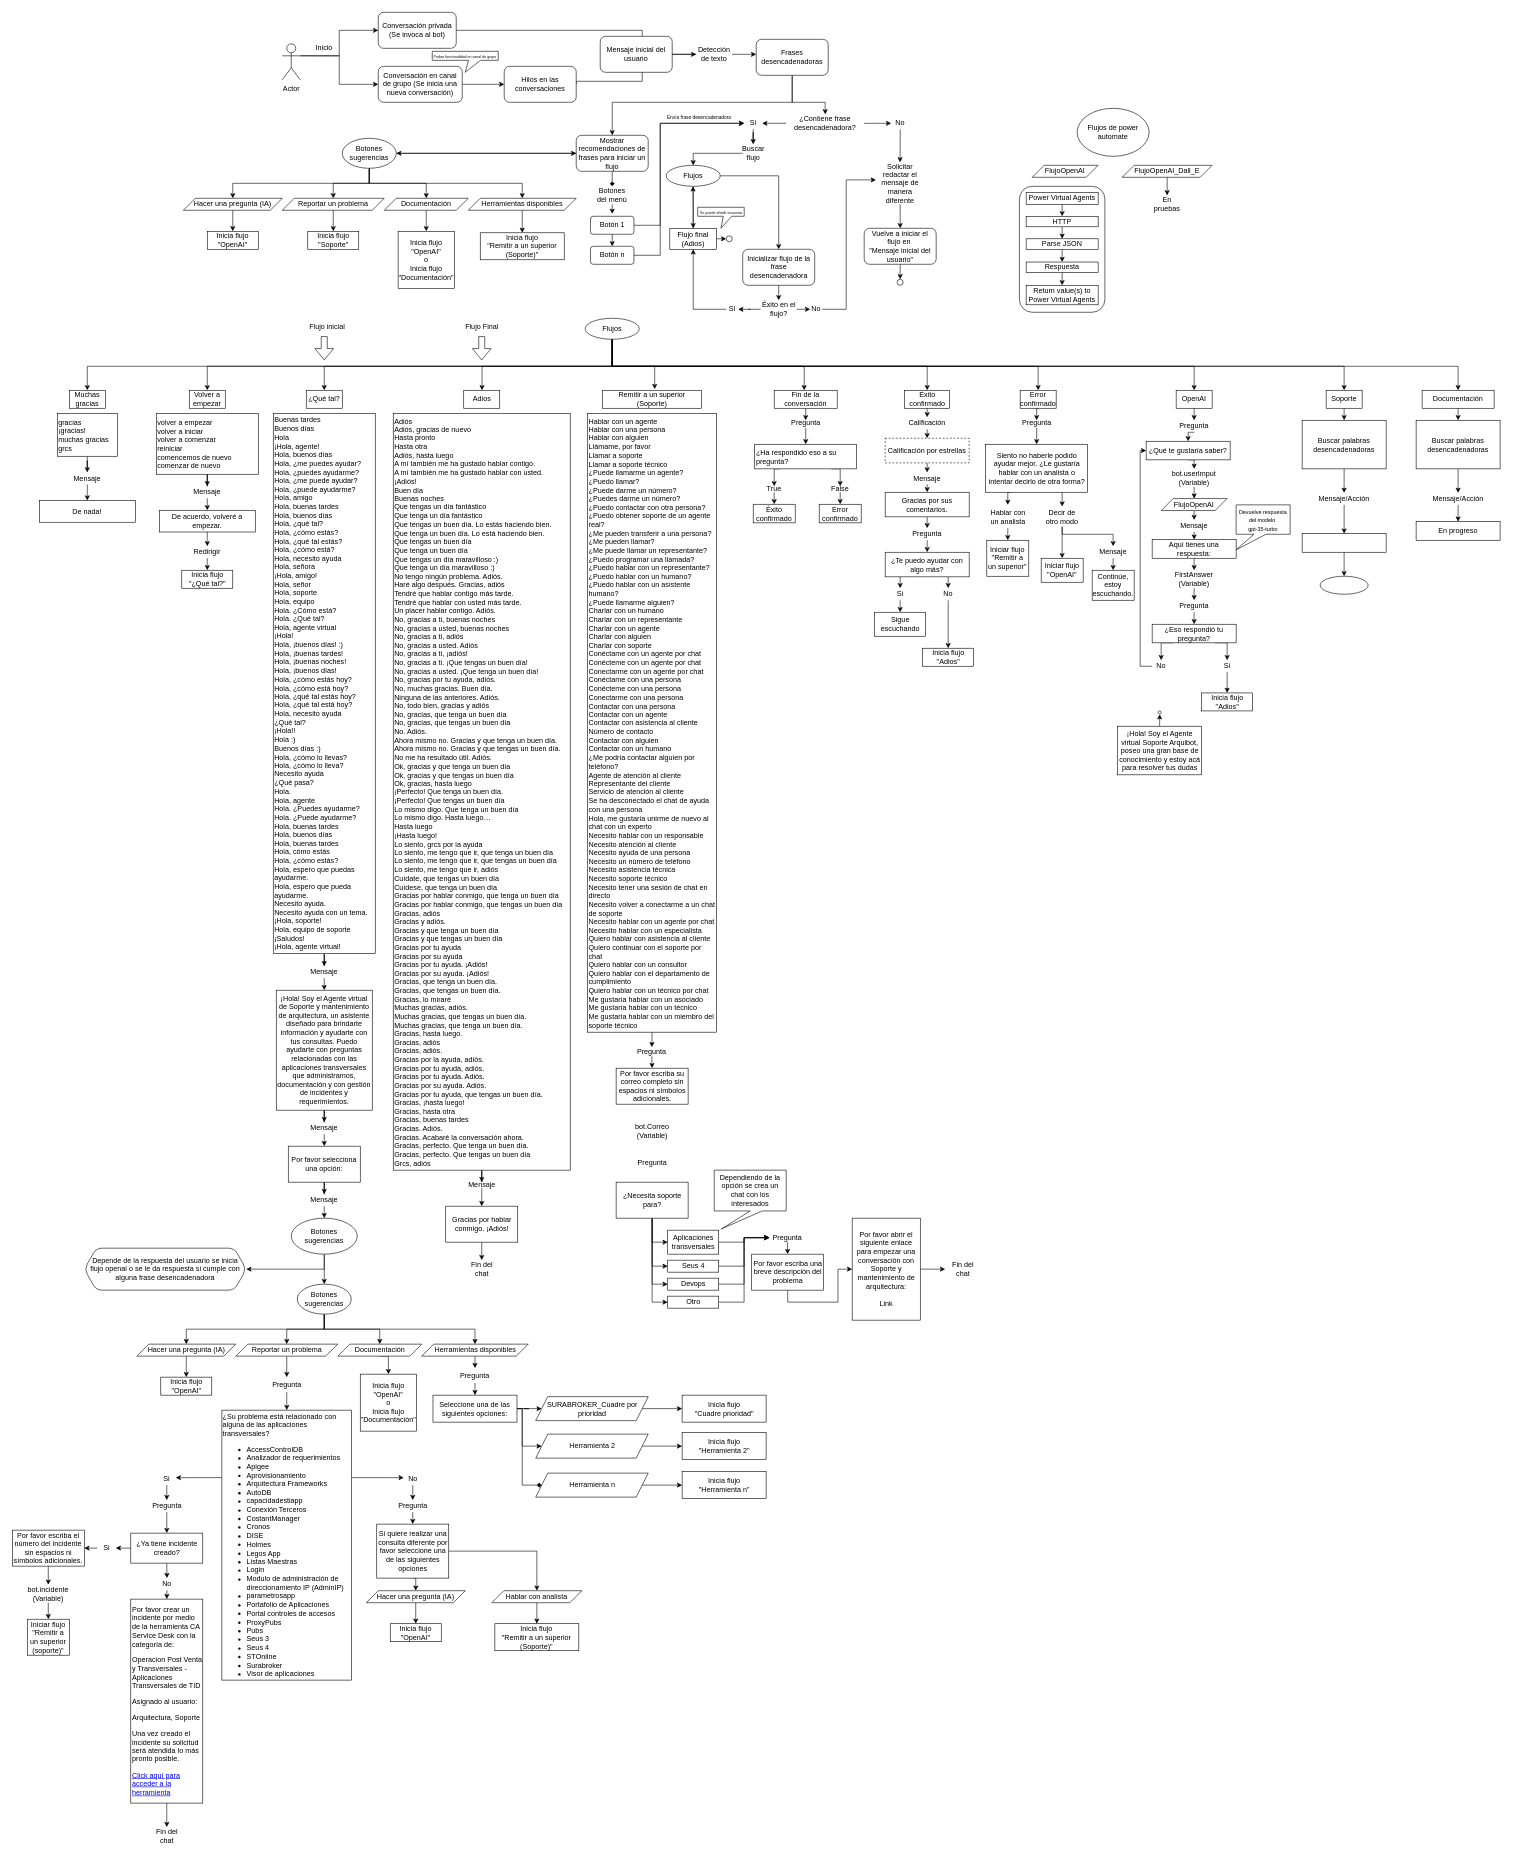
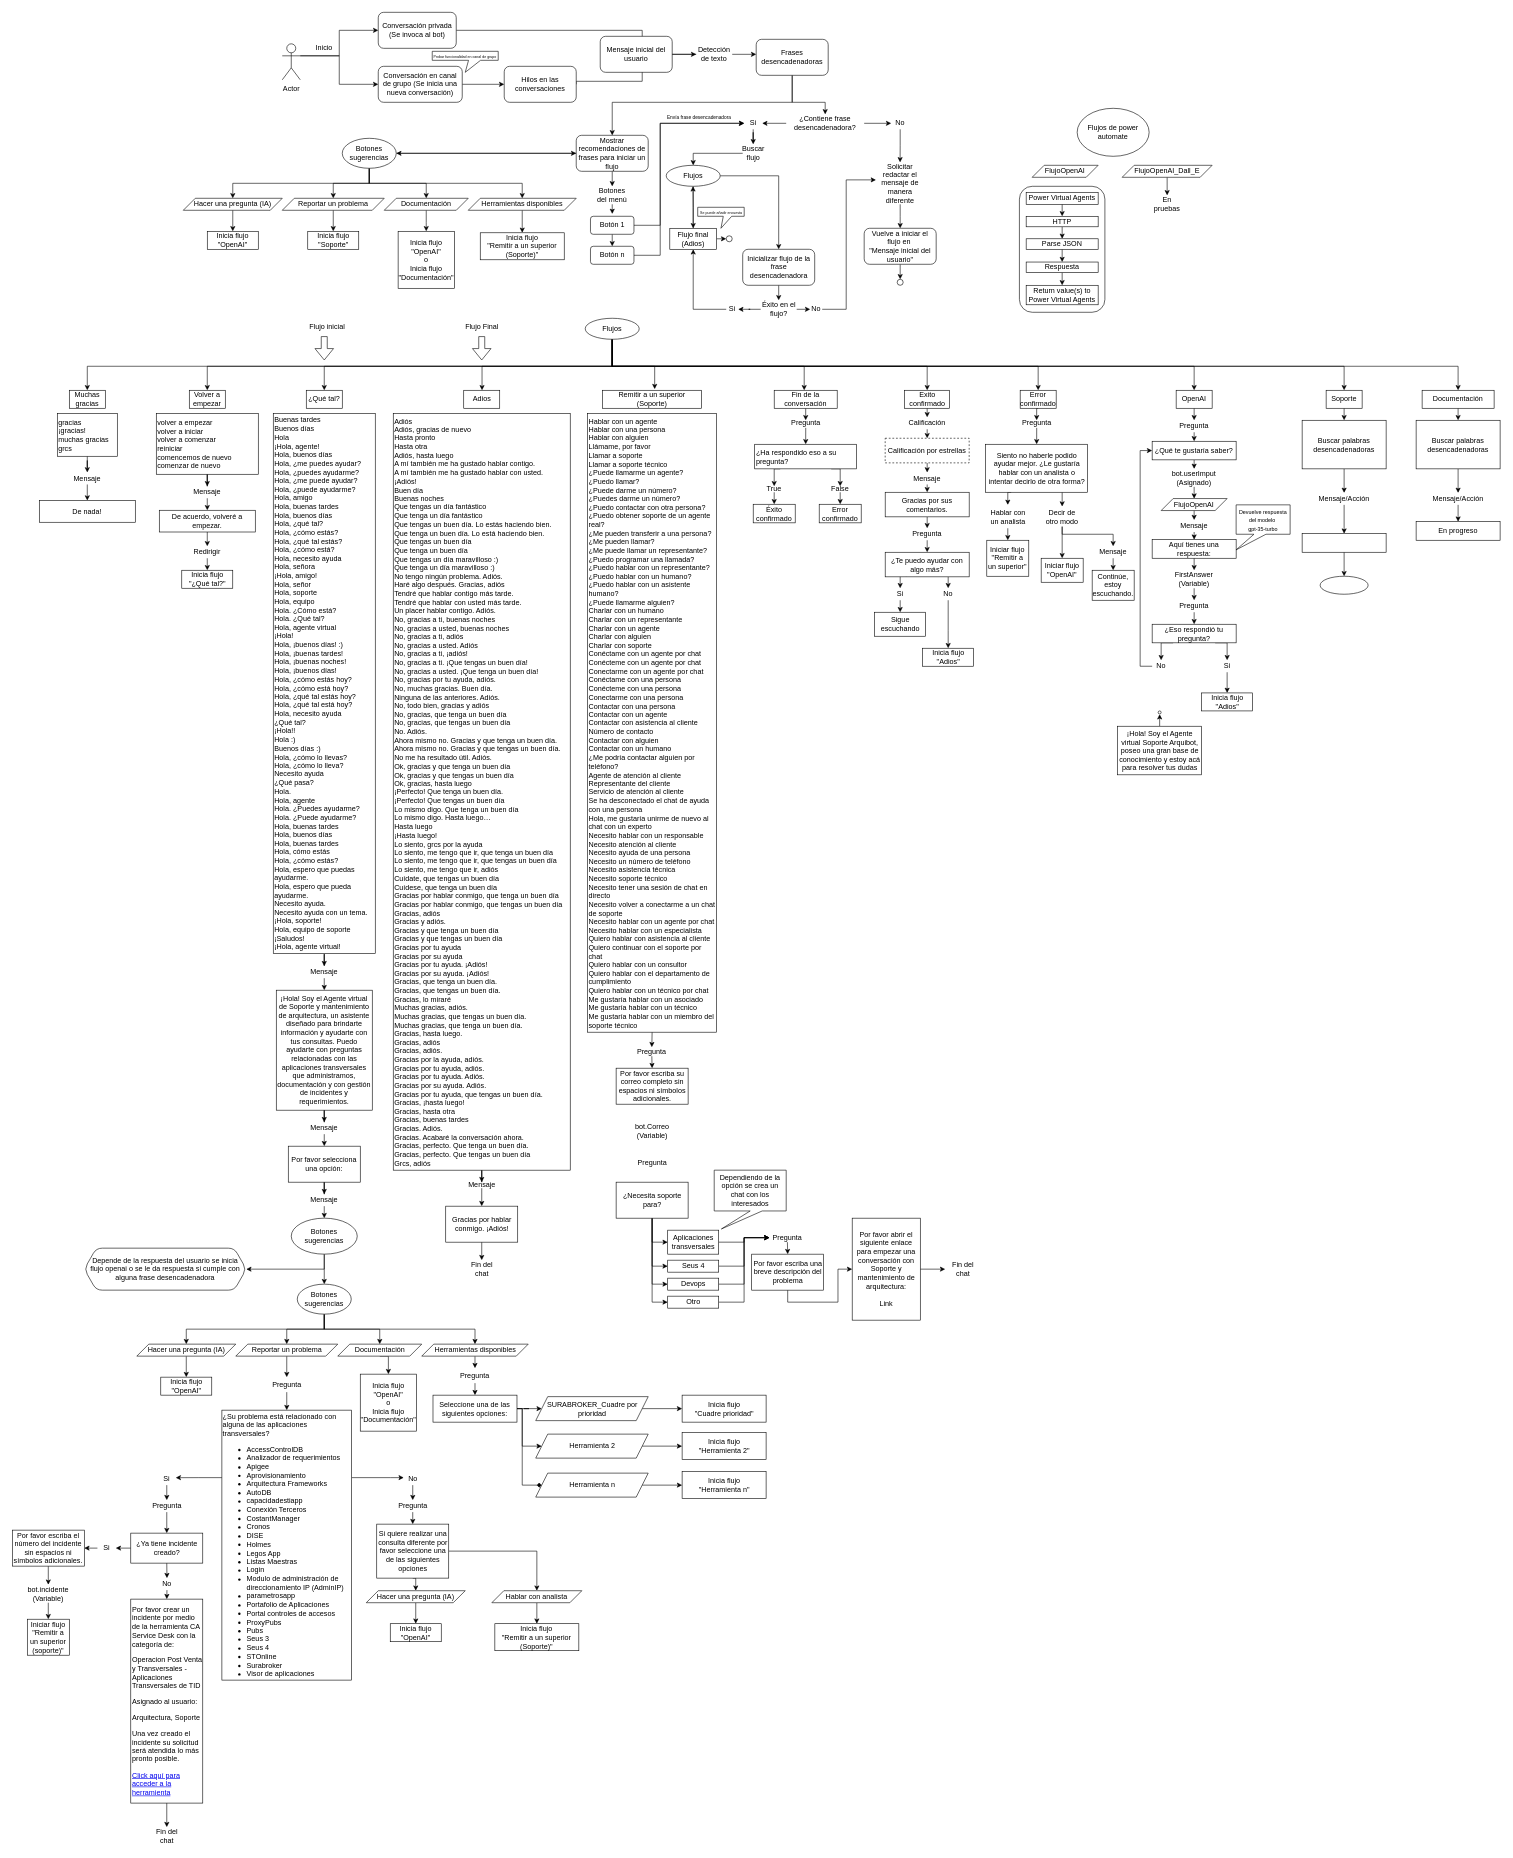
(612, 180) -> (612, 180)
(1188, 451) -> (1194, 451)
(1194, 478) -> (1194, 478)
